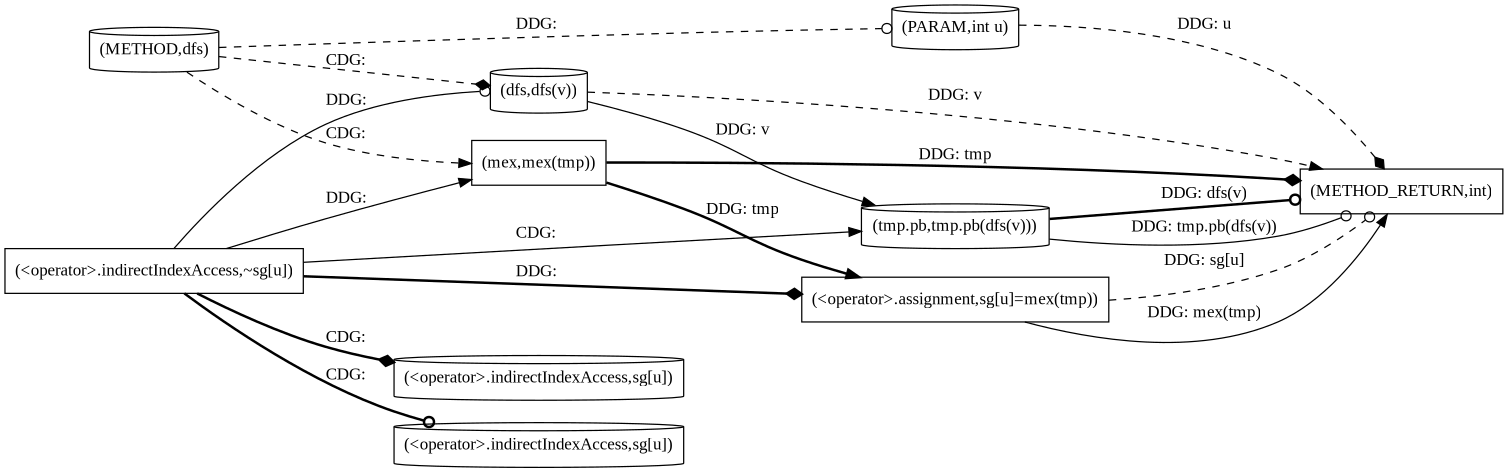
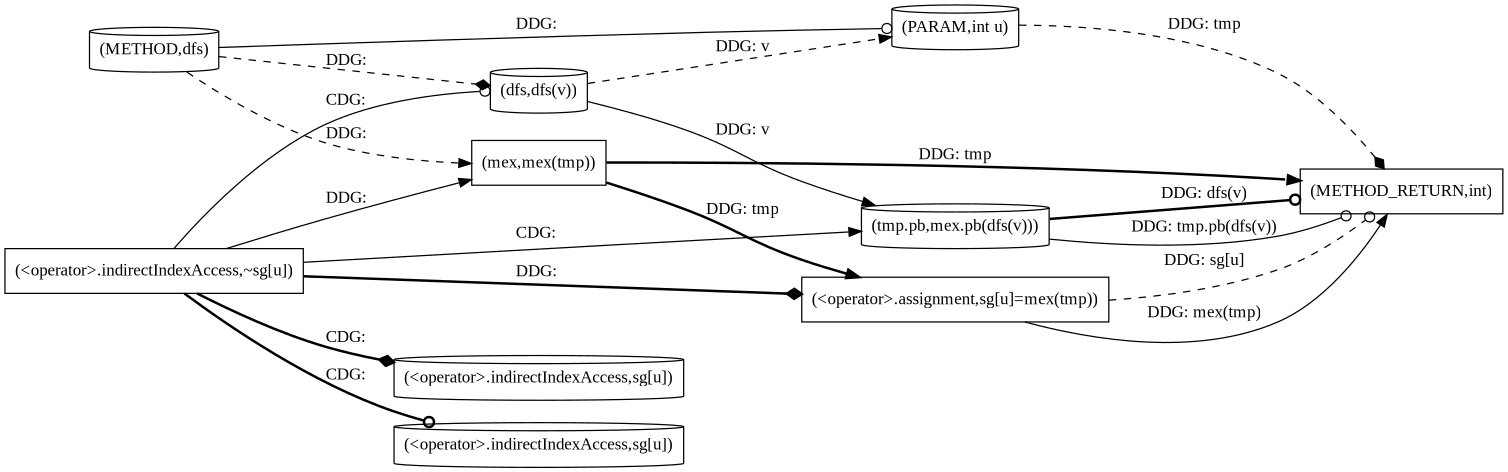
(1205, 24) -> (1205, 24)
(550, 37) -> (550, 37)
(349, 60) -> (349, 60)
(349, 100) -> (349, 100)
(950, 116) -> (733, 61)
(349, 134) -> (349, 134)
(946, 166) -> (946, 166)
(955, 226) -> (955, 226)
